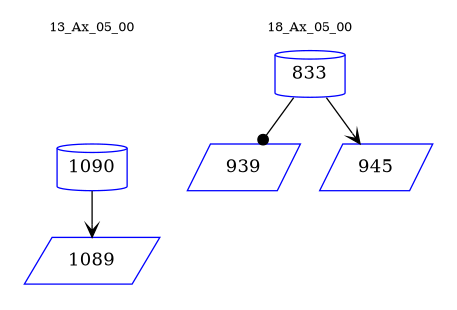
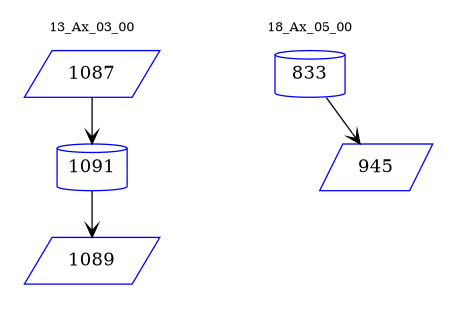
(92, 28) -> (92, 28)
none -> (92, 74)
(92, 167) -> (92, 167)
(244, 167) -> none
